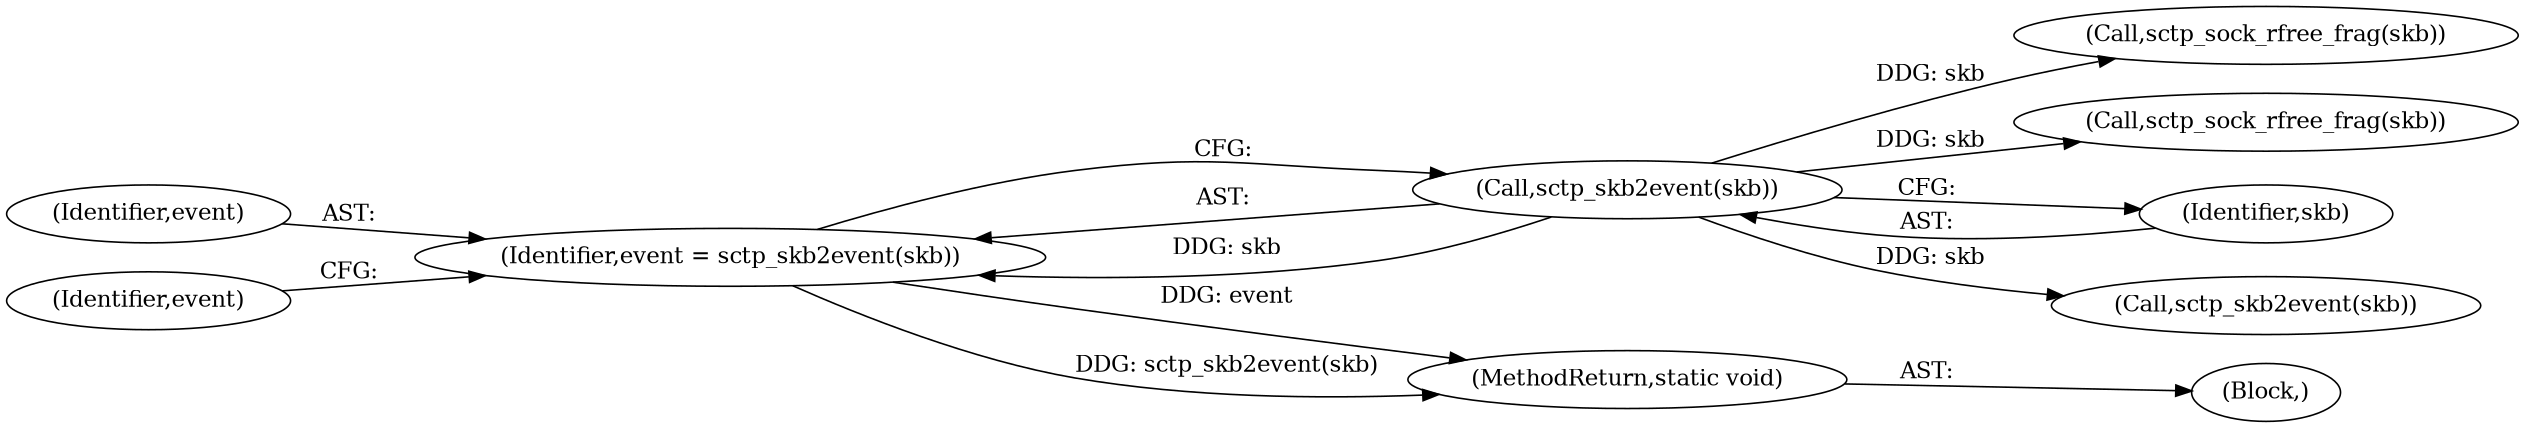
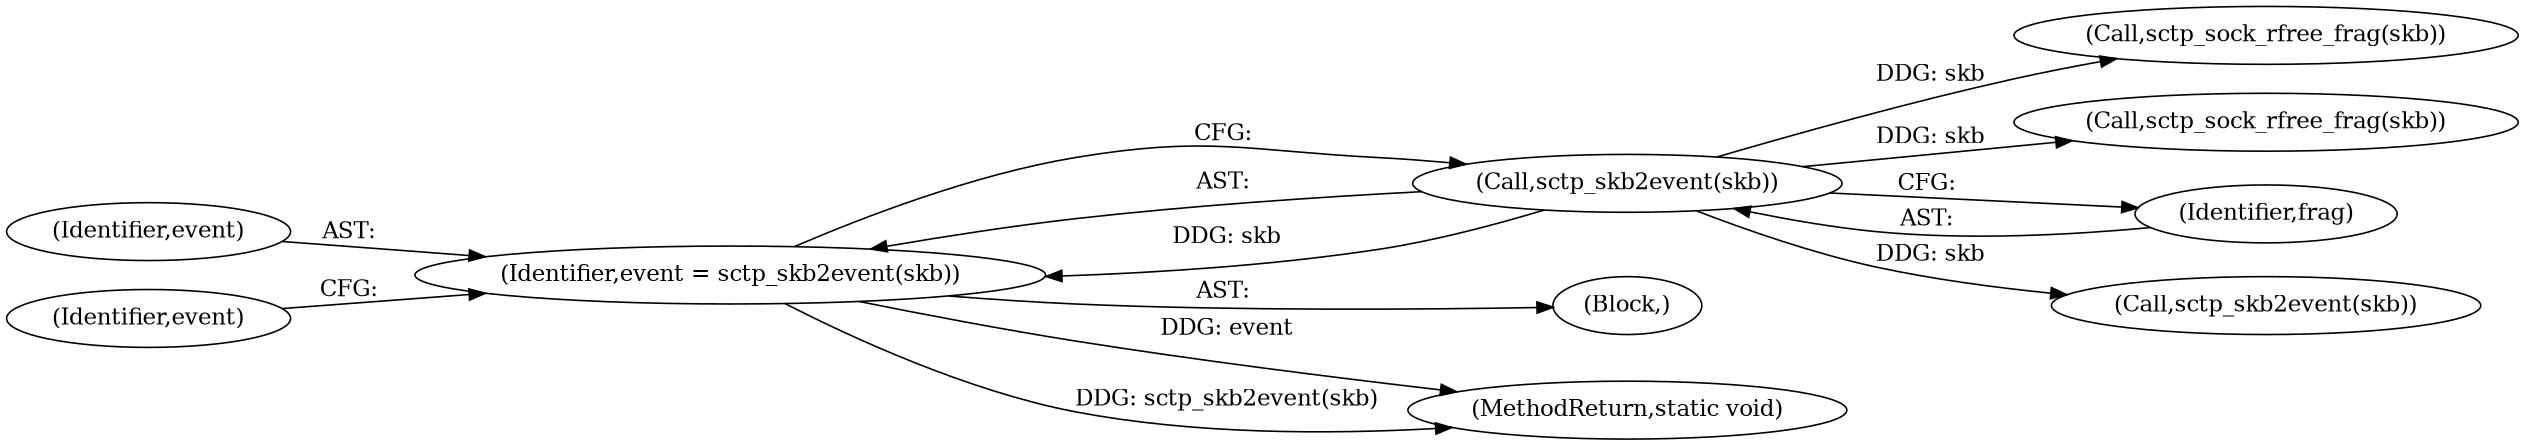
(2266, 214) -> (2266, 214)
(2010, 387) -> (1243, 308)
